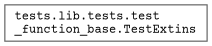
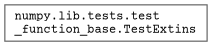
(106, 23) -> (106, 23)
